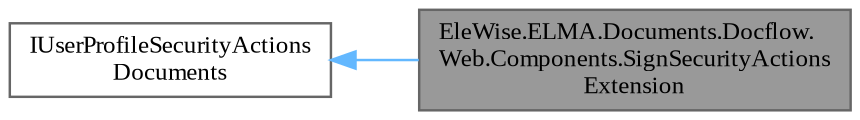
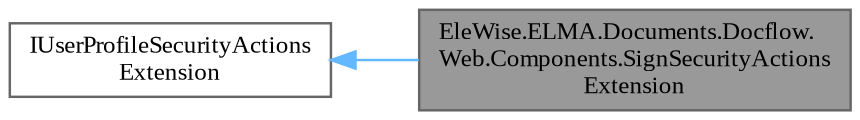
(170, 60) -> (170, 60)
